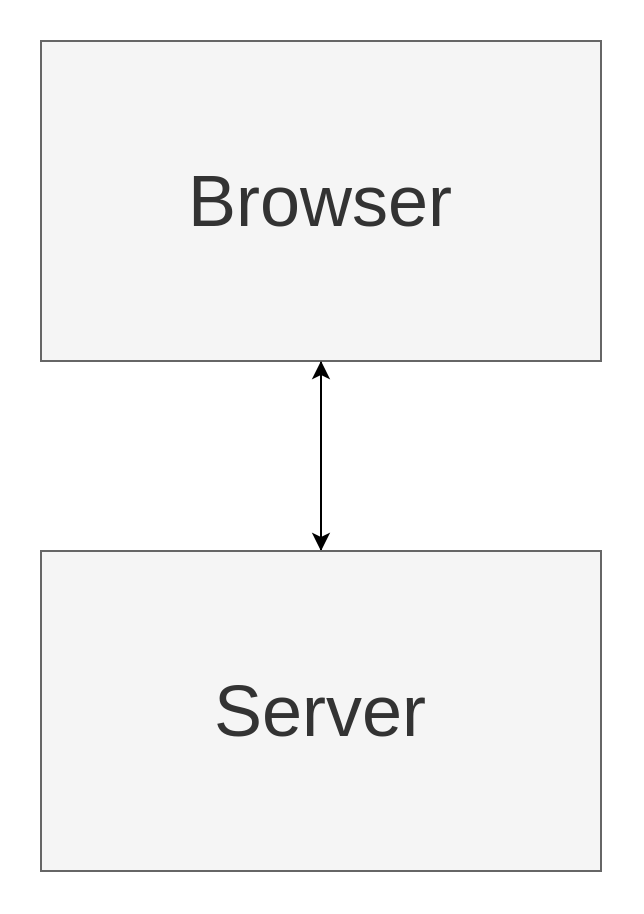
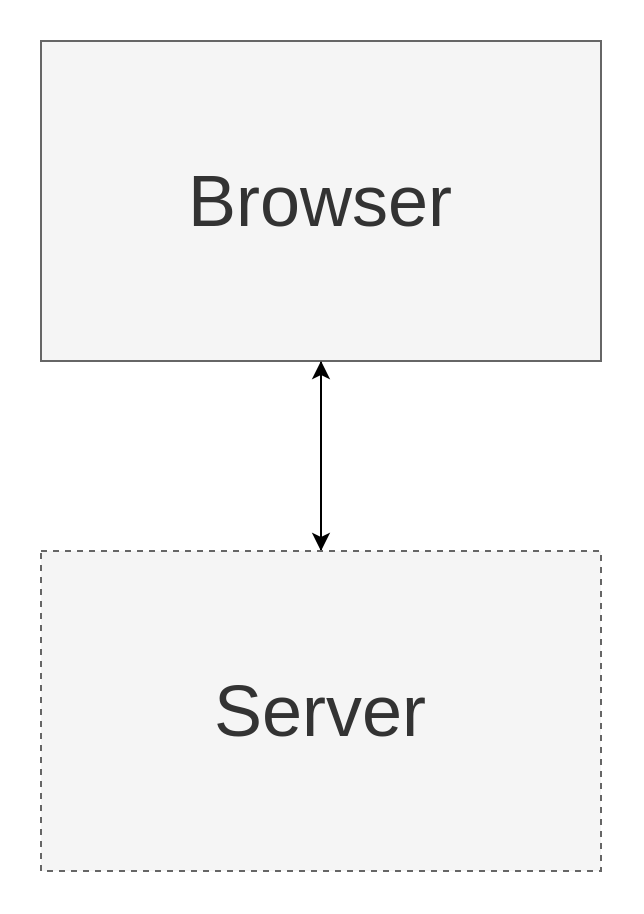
(321, 711) -> (321, 711)
